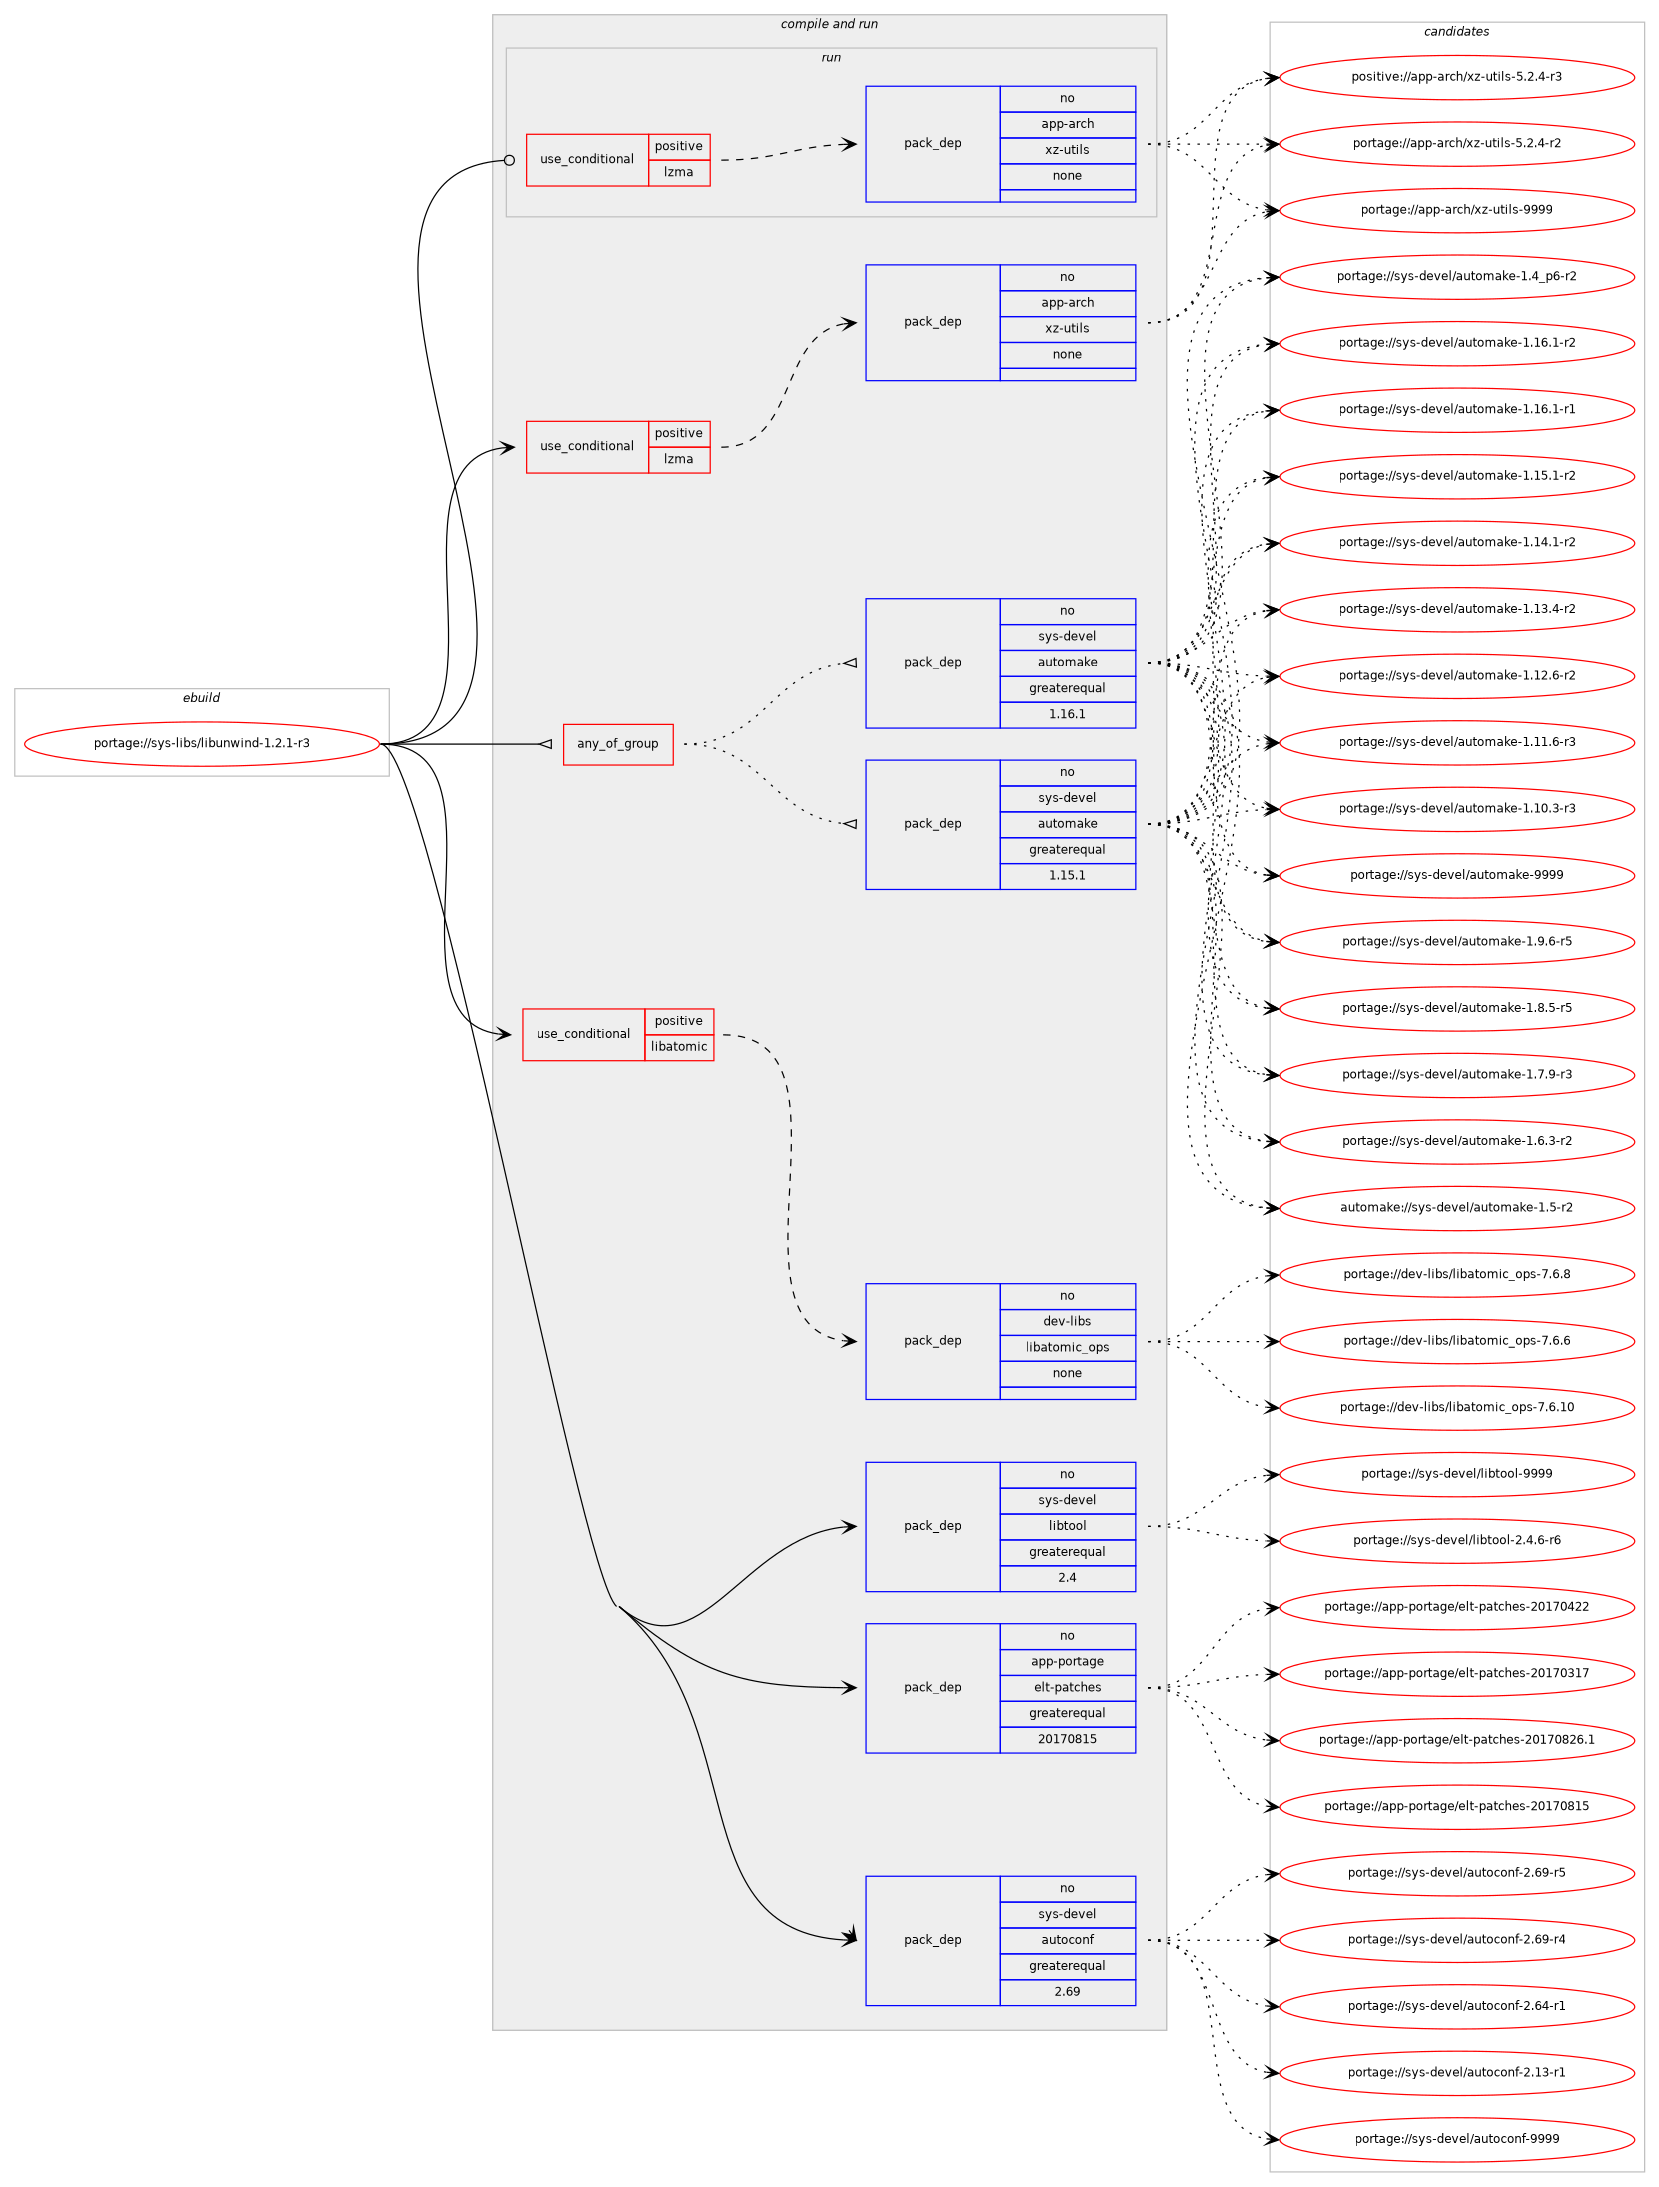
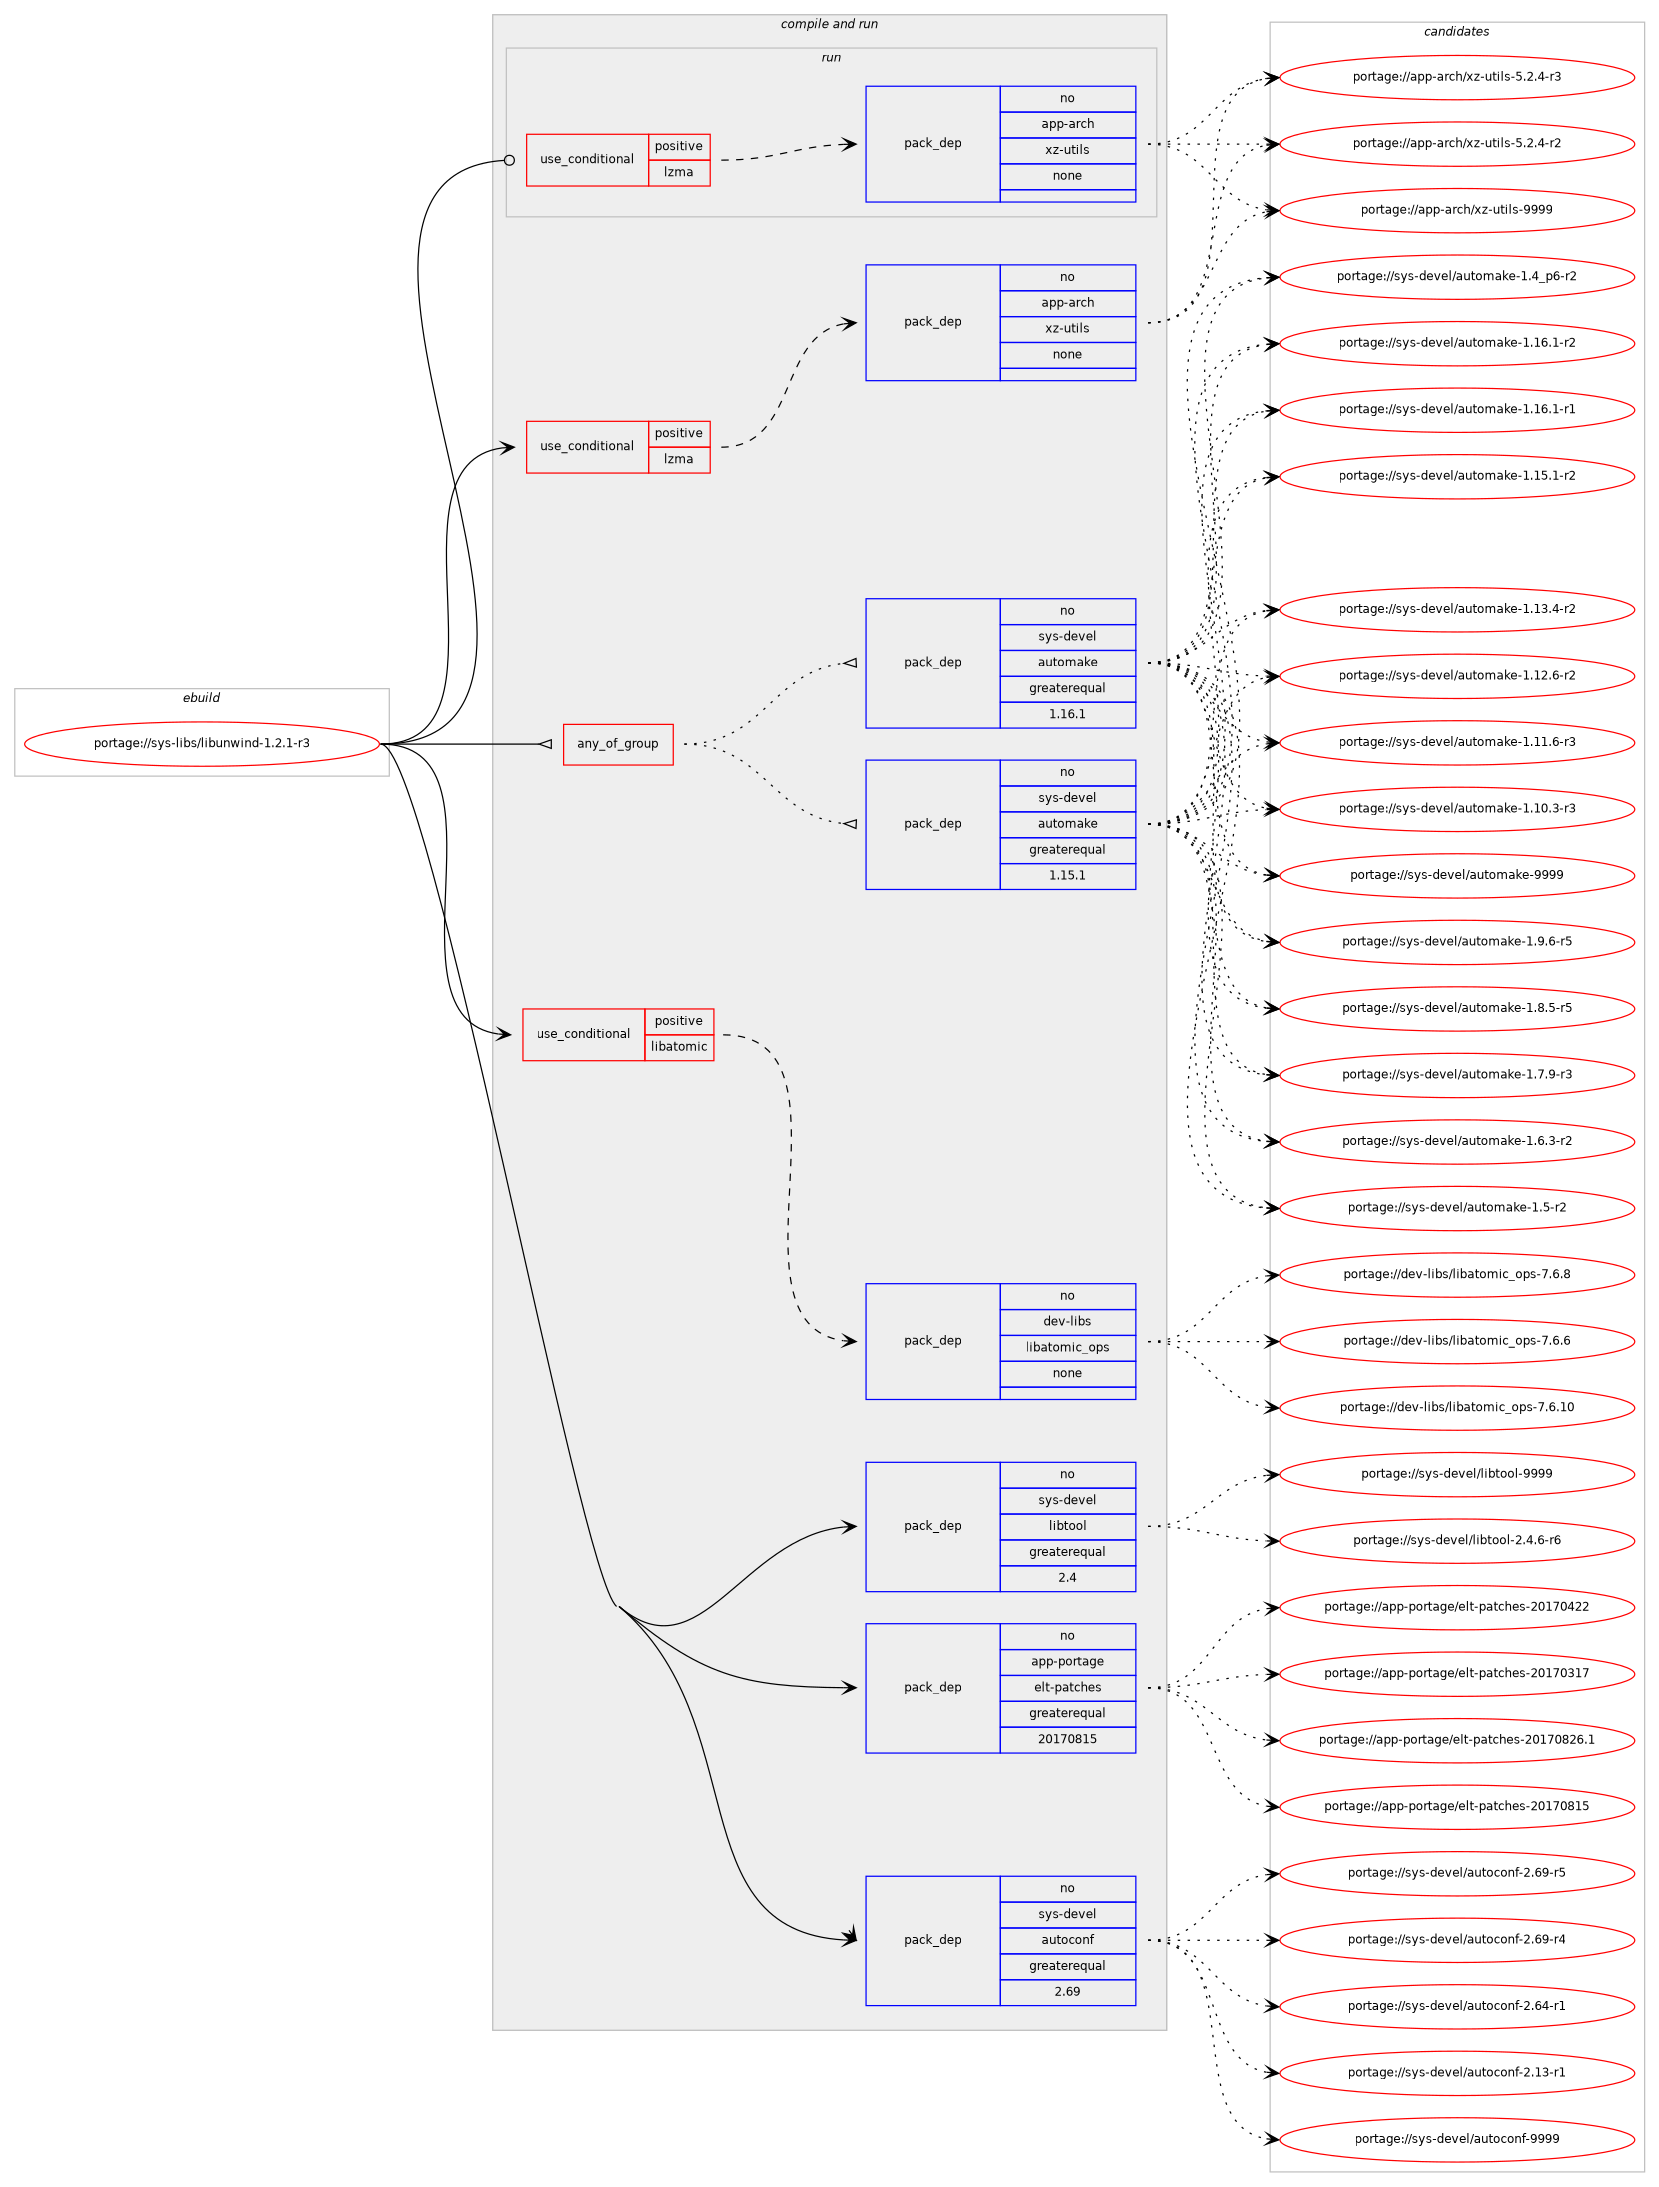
(1457, 78) -> (1457, 78)
(1457, 543) -> none
(1457, 1209) -> (1457, 1209)
